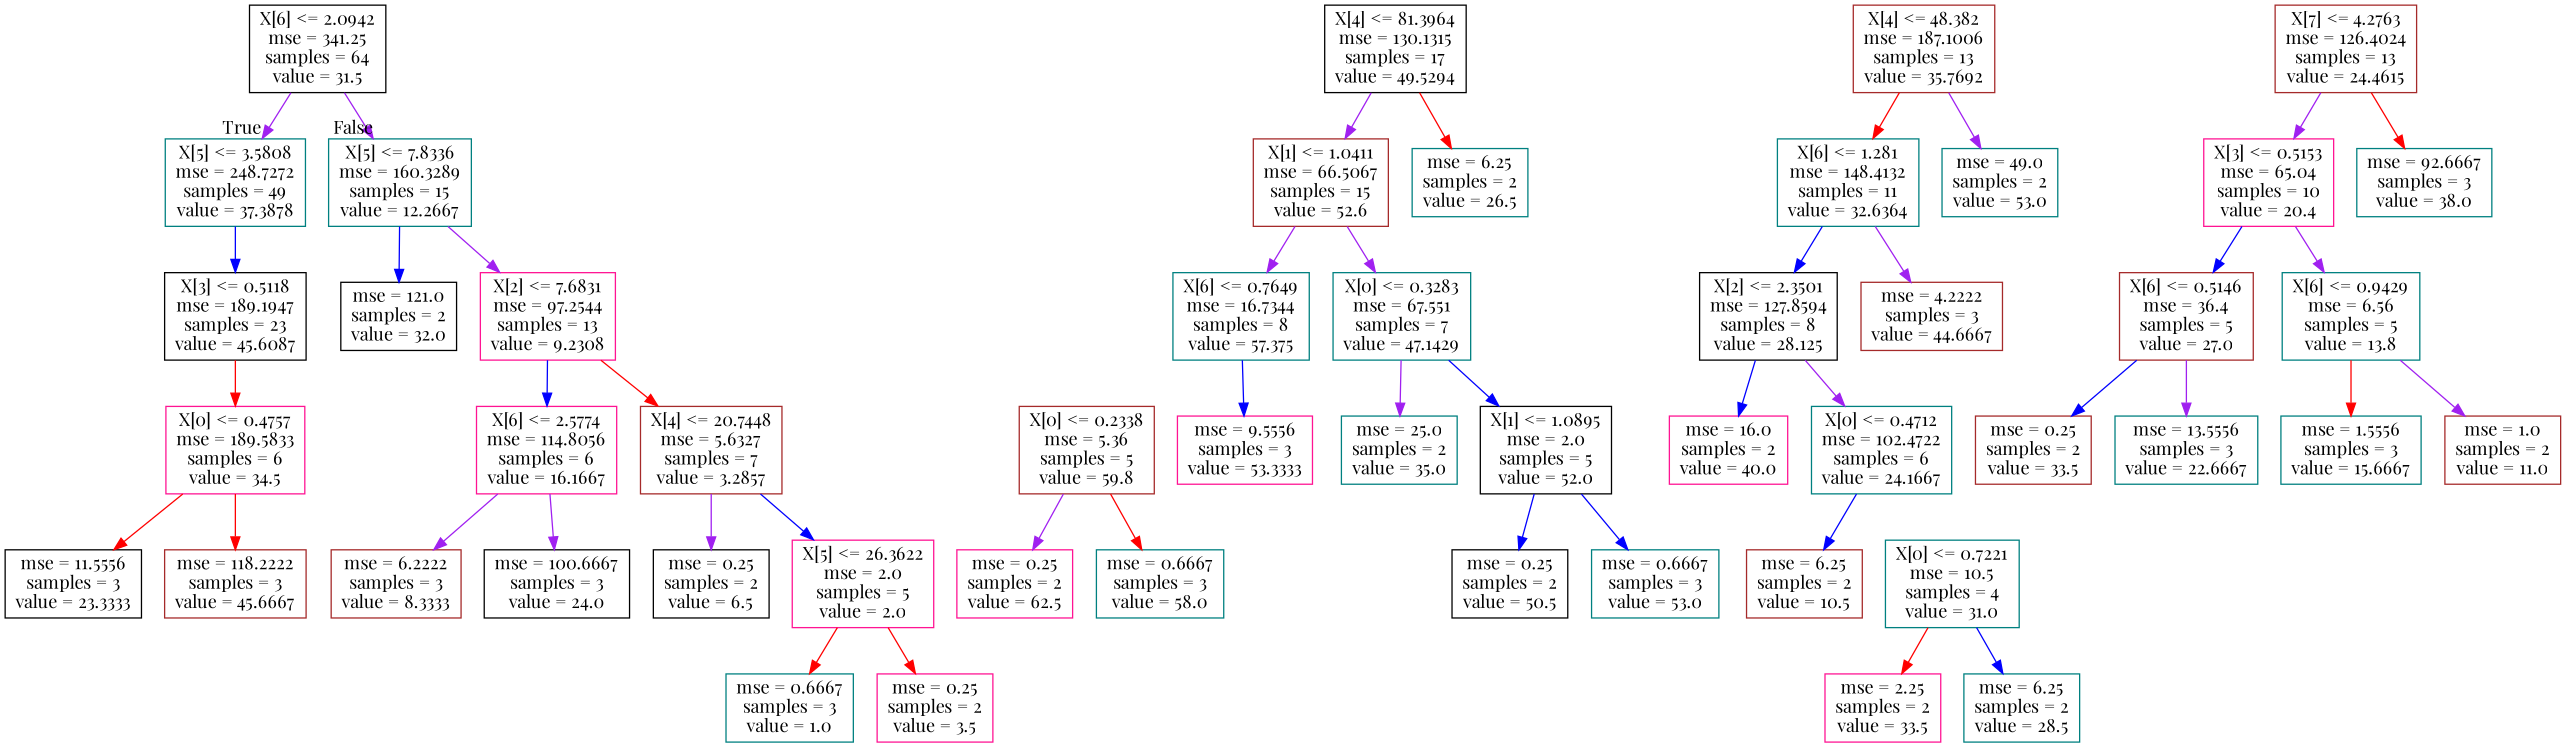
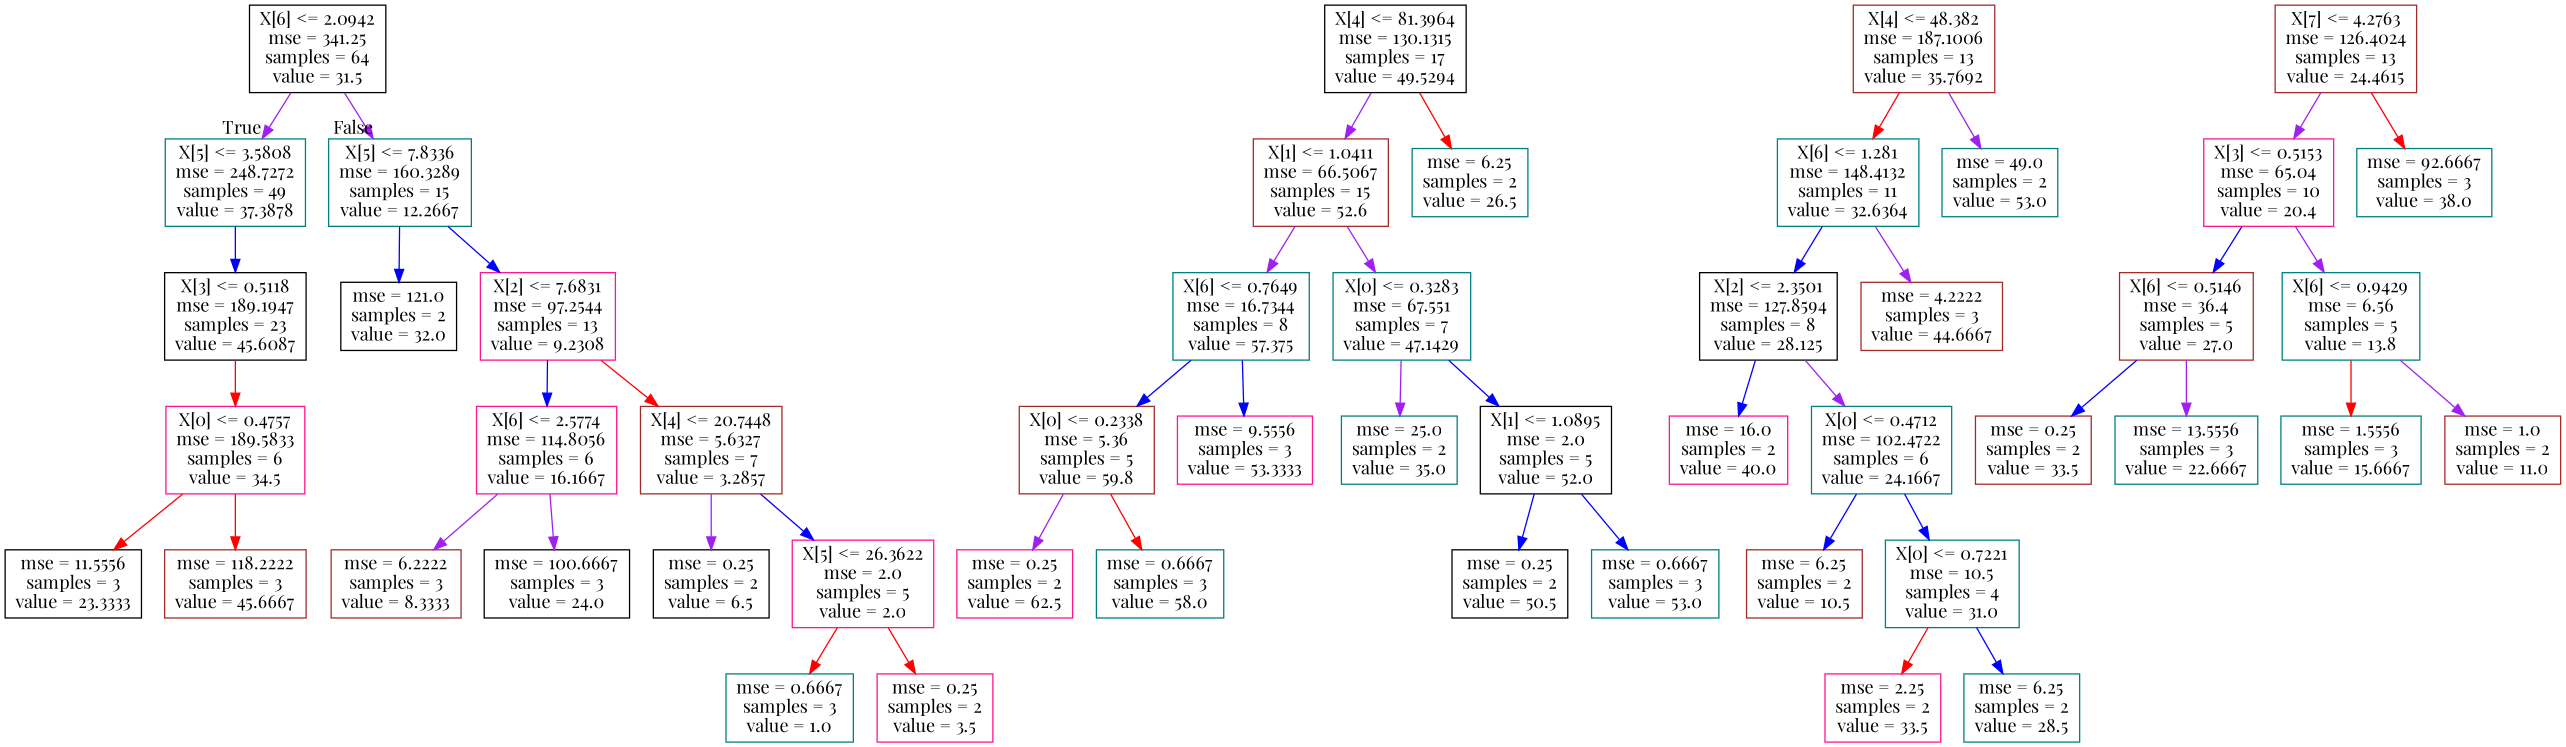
(469, 245) -> (469, 245)
none -> (1169, 379)
none -> (1914, 511)
